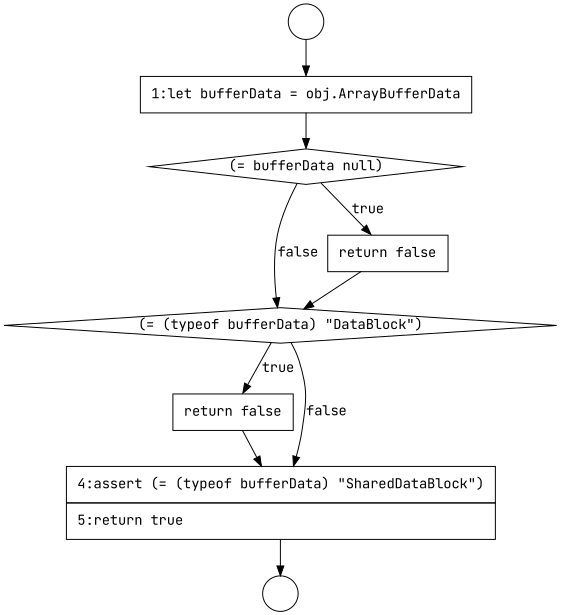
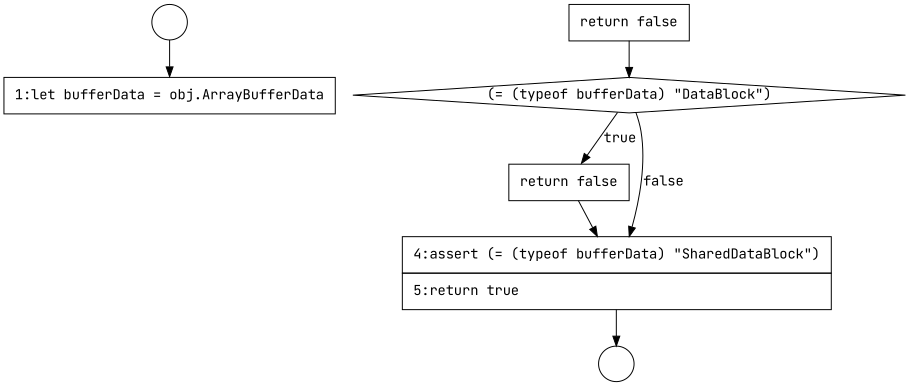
(306, 167) -> none
